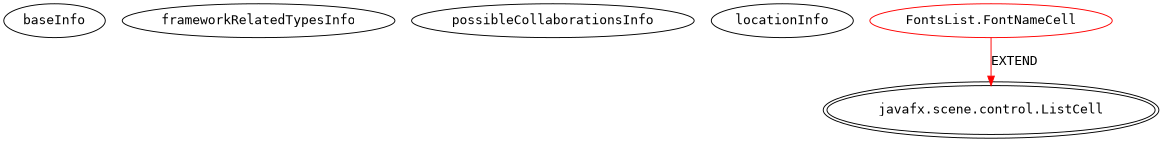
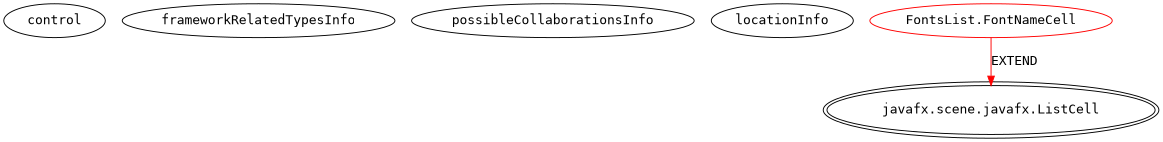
(55, 21) -> (55, 21)
(991, 110) -> (991, 110)
